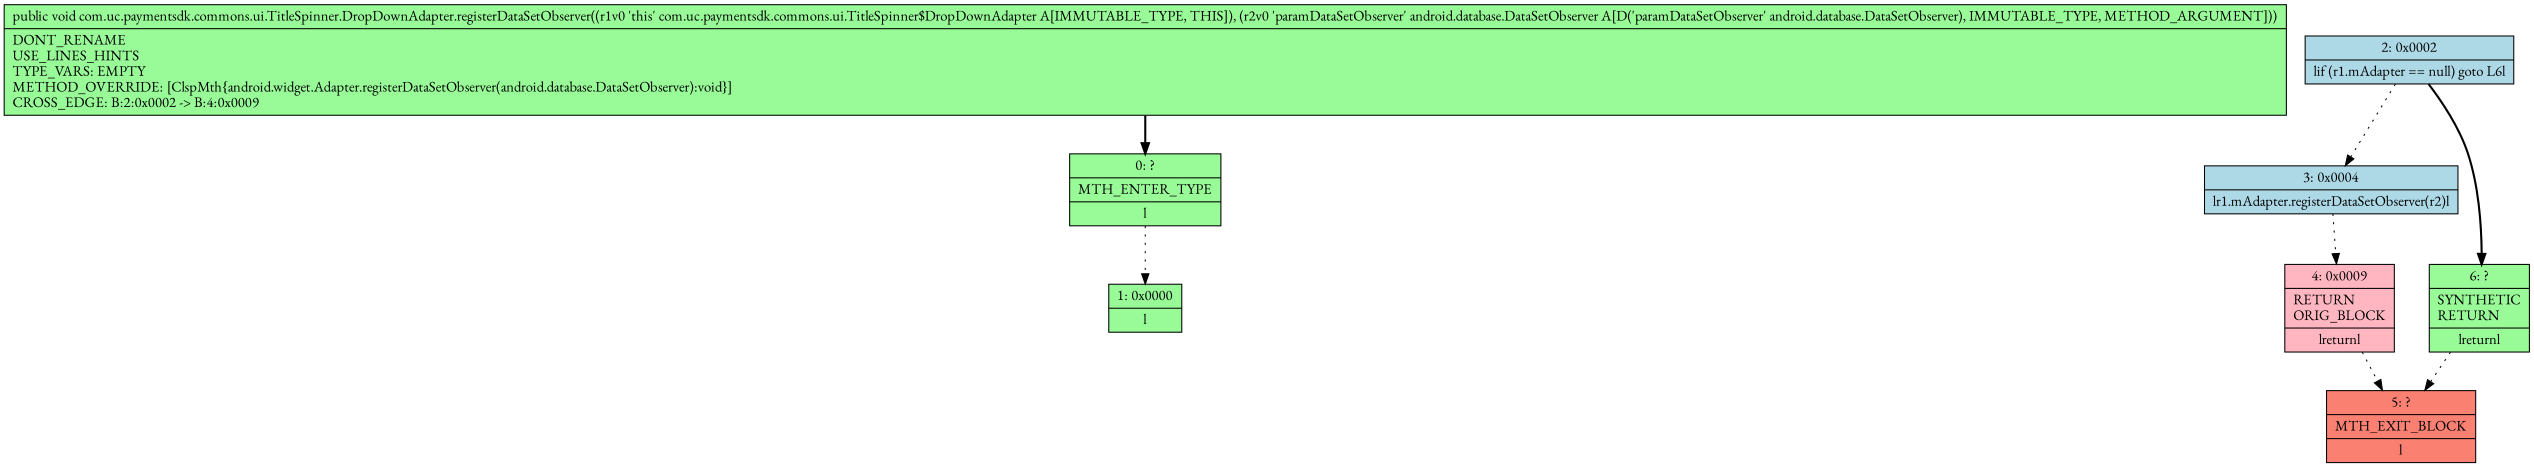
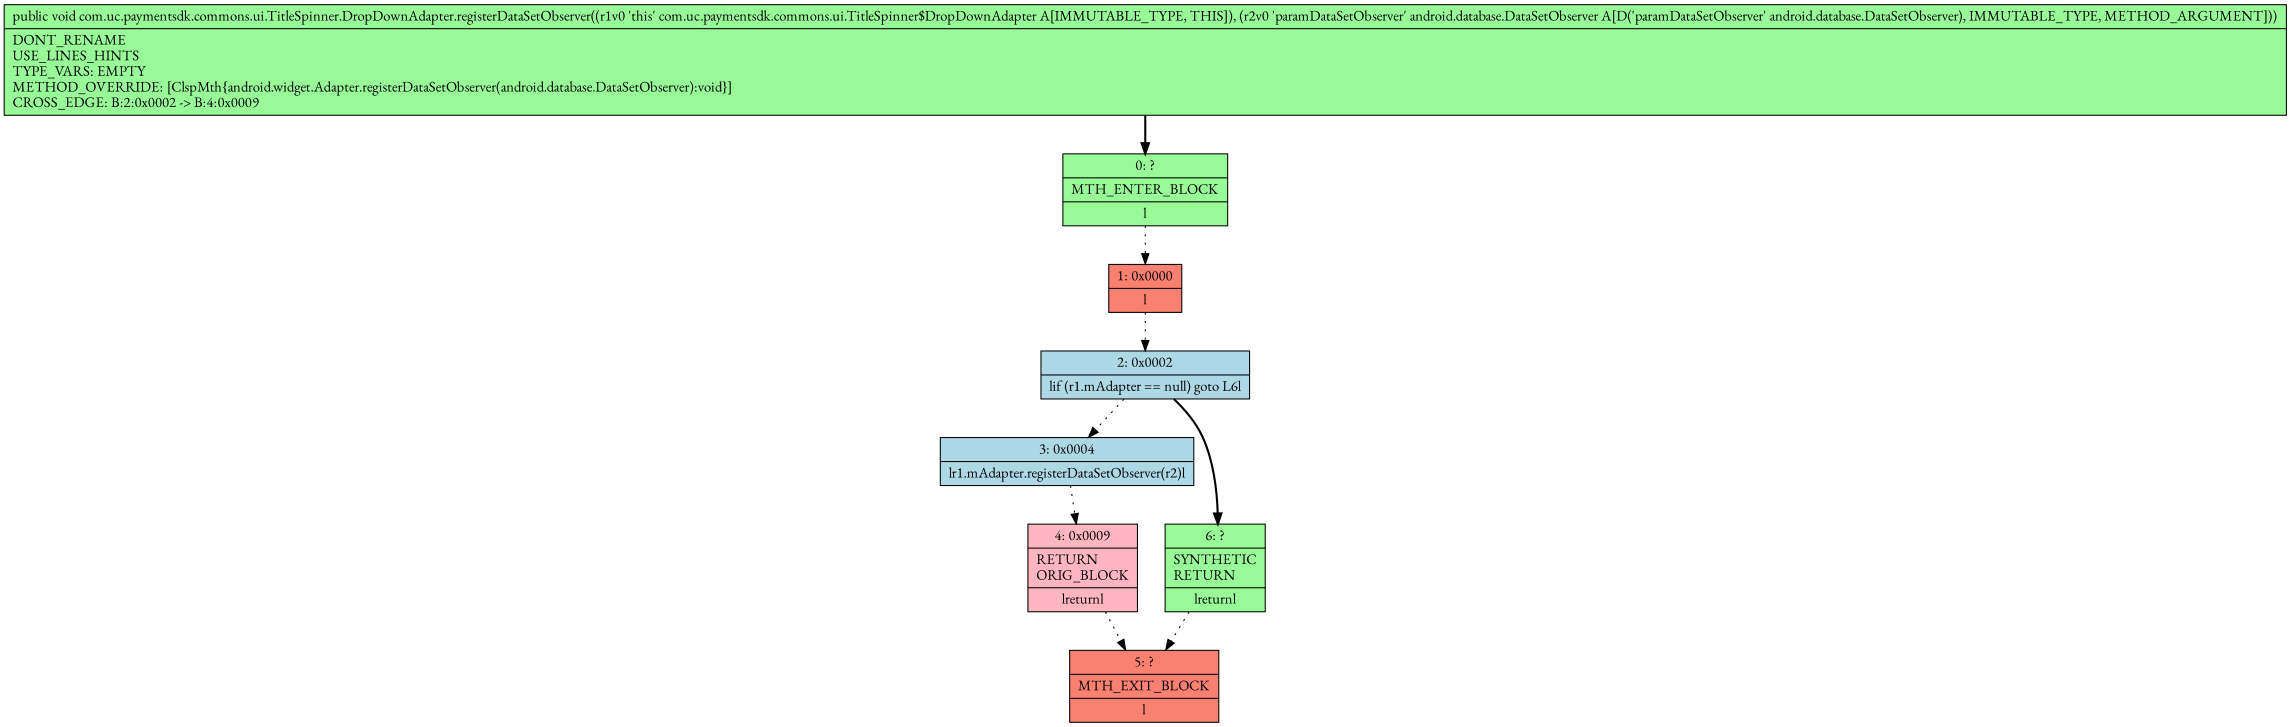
(1145, 189) -> (1145, 189)
(1145, 308) -> (1145, 288)
none -> (1145, 326)
